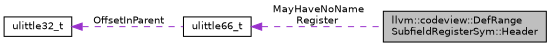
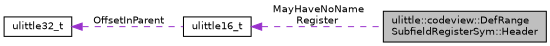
(217, 27) -> (217, 27)
(465, 27) -> (465, 27)
